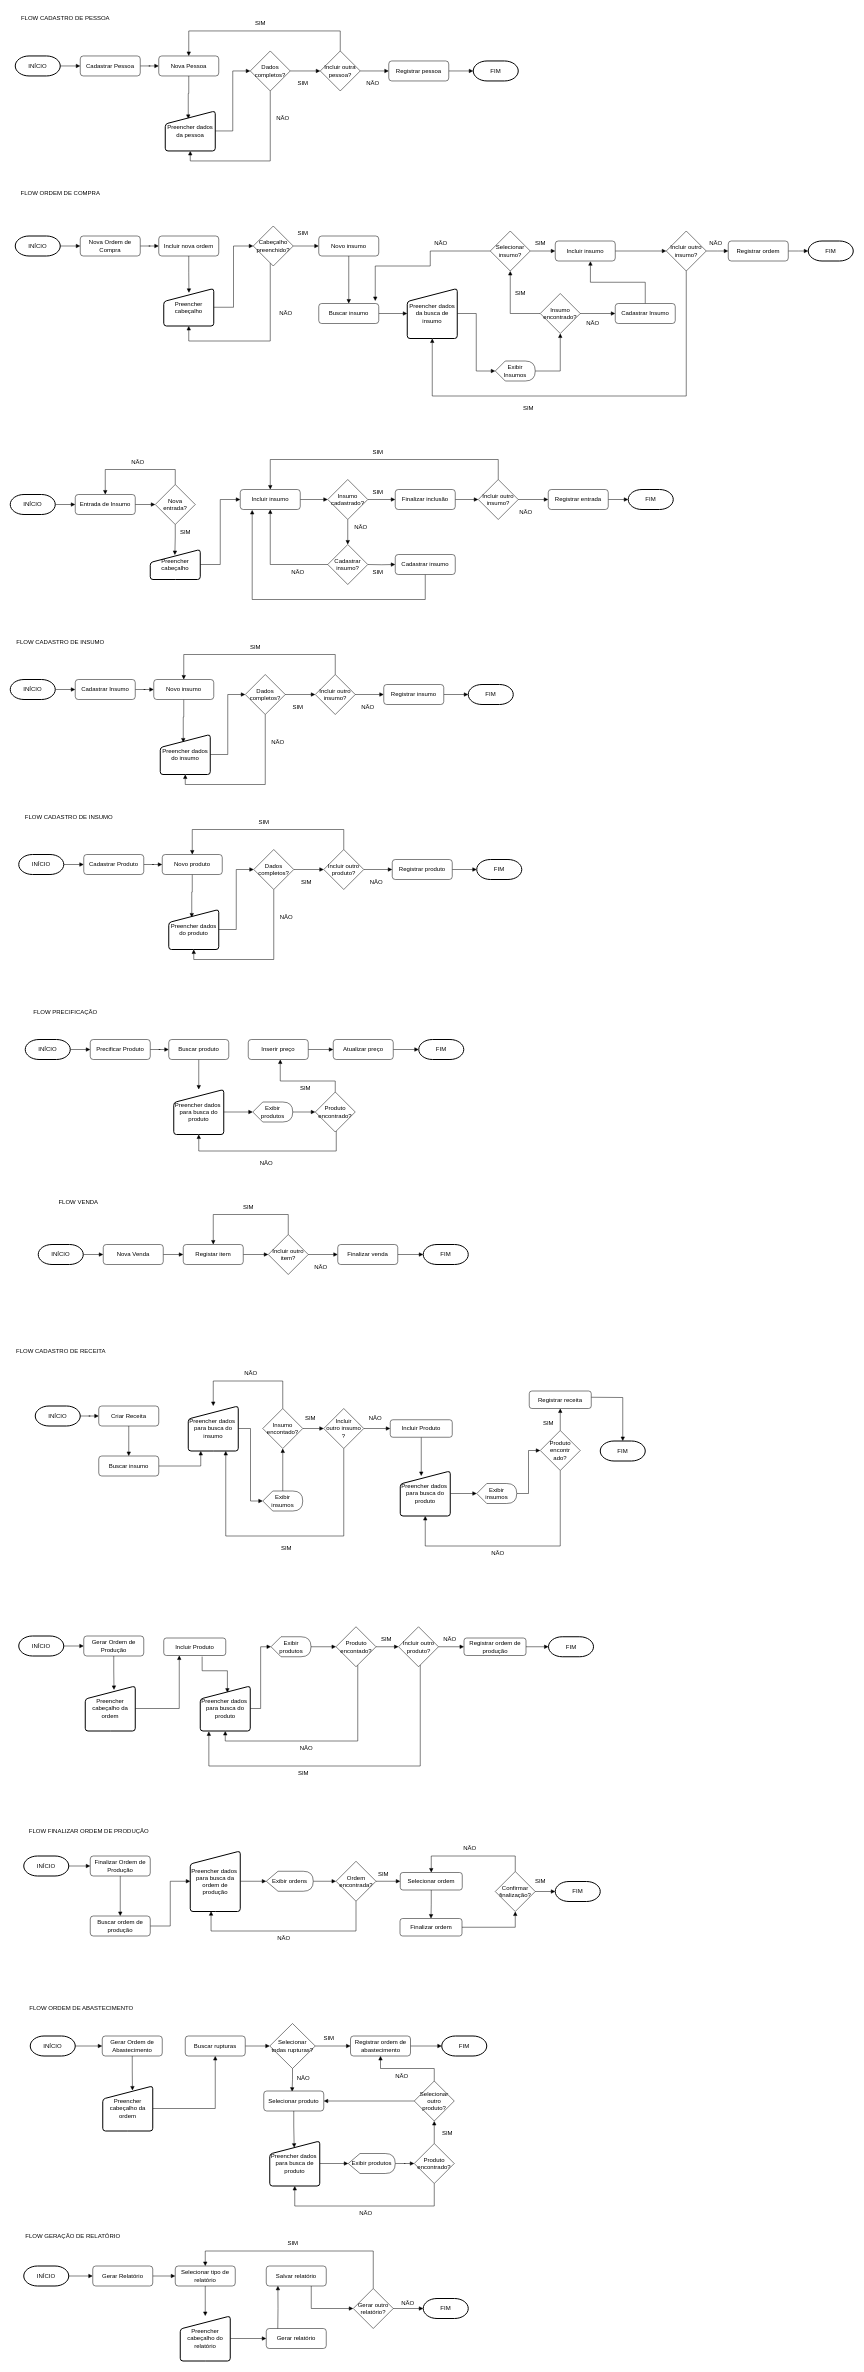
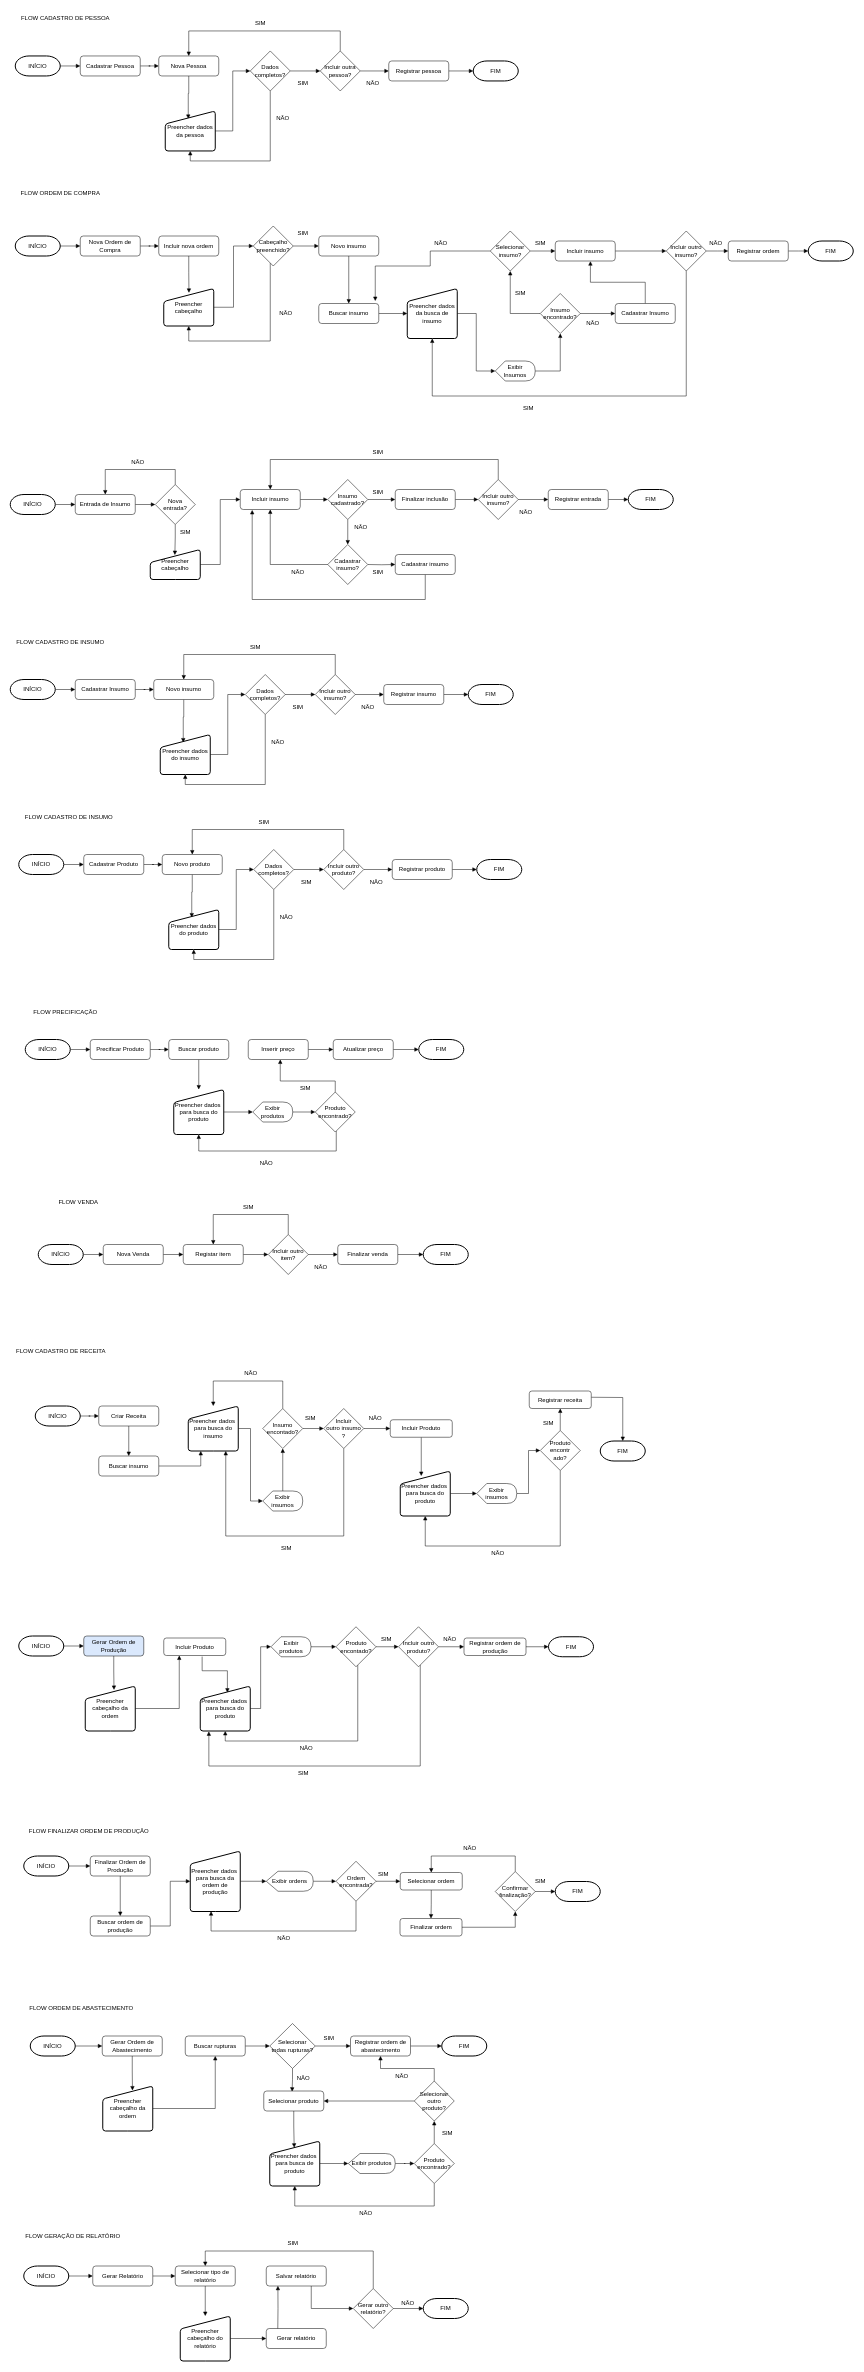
(114, 1646) -> (114, 1646)
